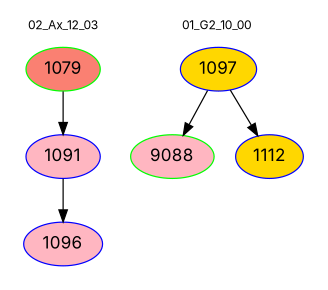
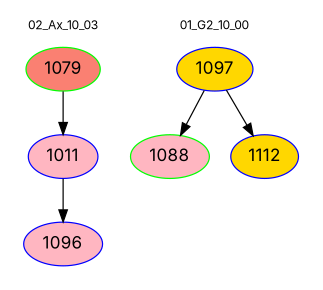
(63, 26) -> (63, 26)
(63, 157) -> (63, 157)
(172, 157) -> (170, 157)
